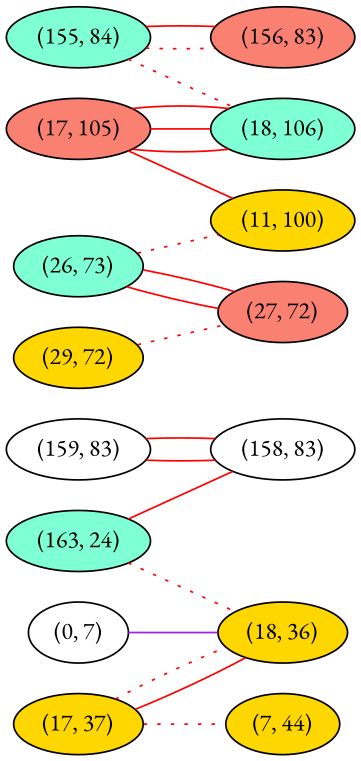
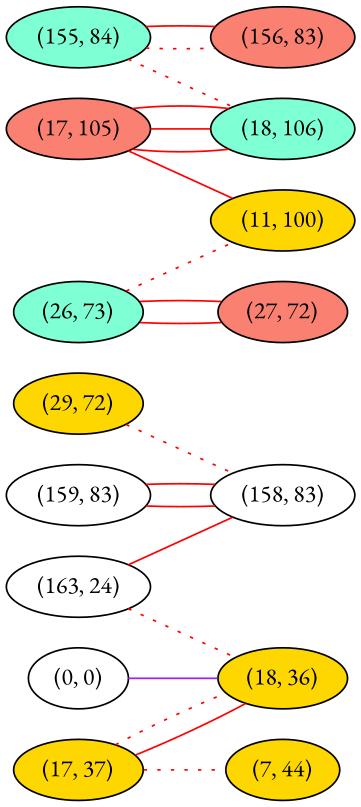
(181, 335) -> (179, 449)
(78, 541) -> (78, 587)
(78, 633) -> (78, 678)
